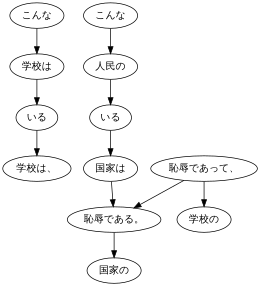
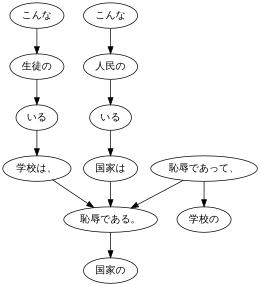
(37, 67) -> (37, 67)
none -> (70, 192)
